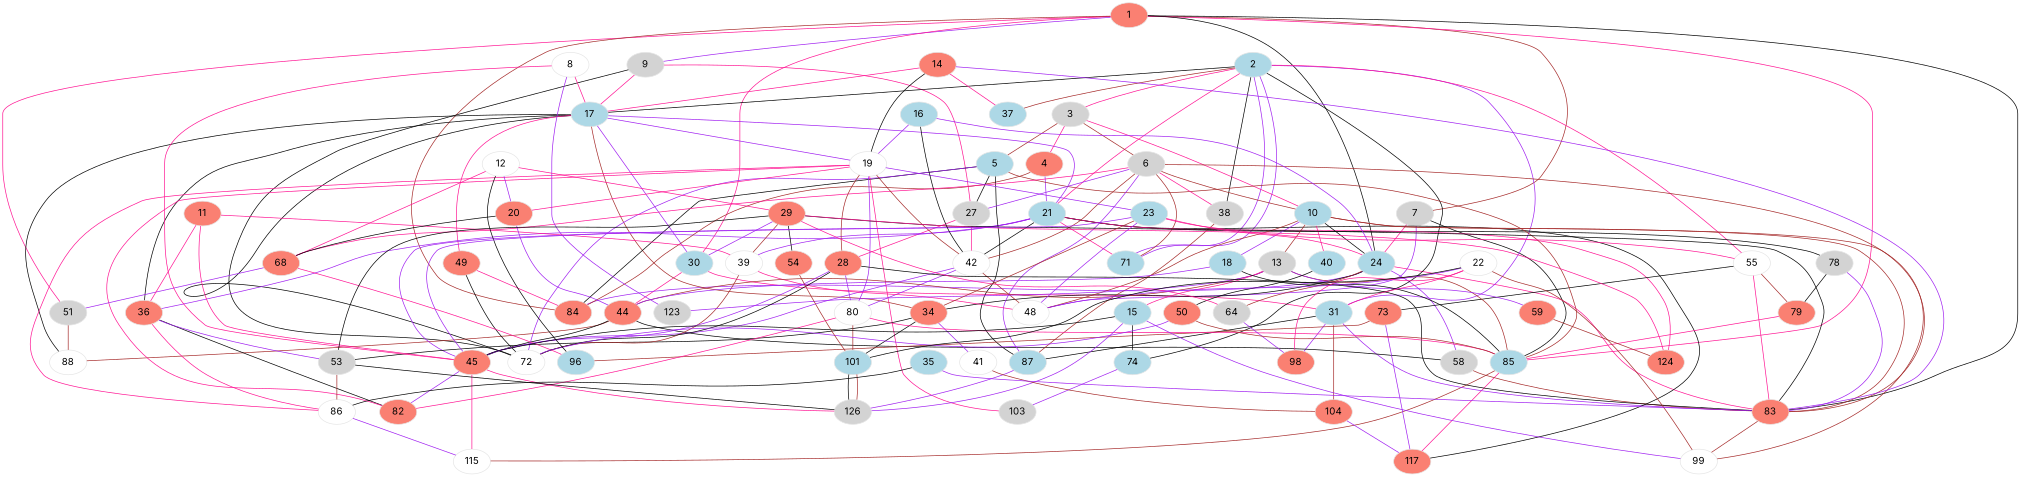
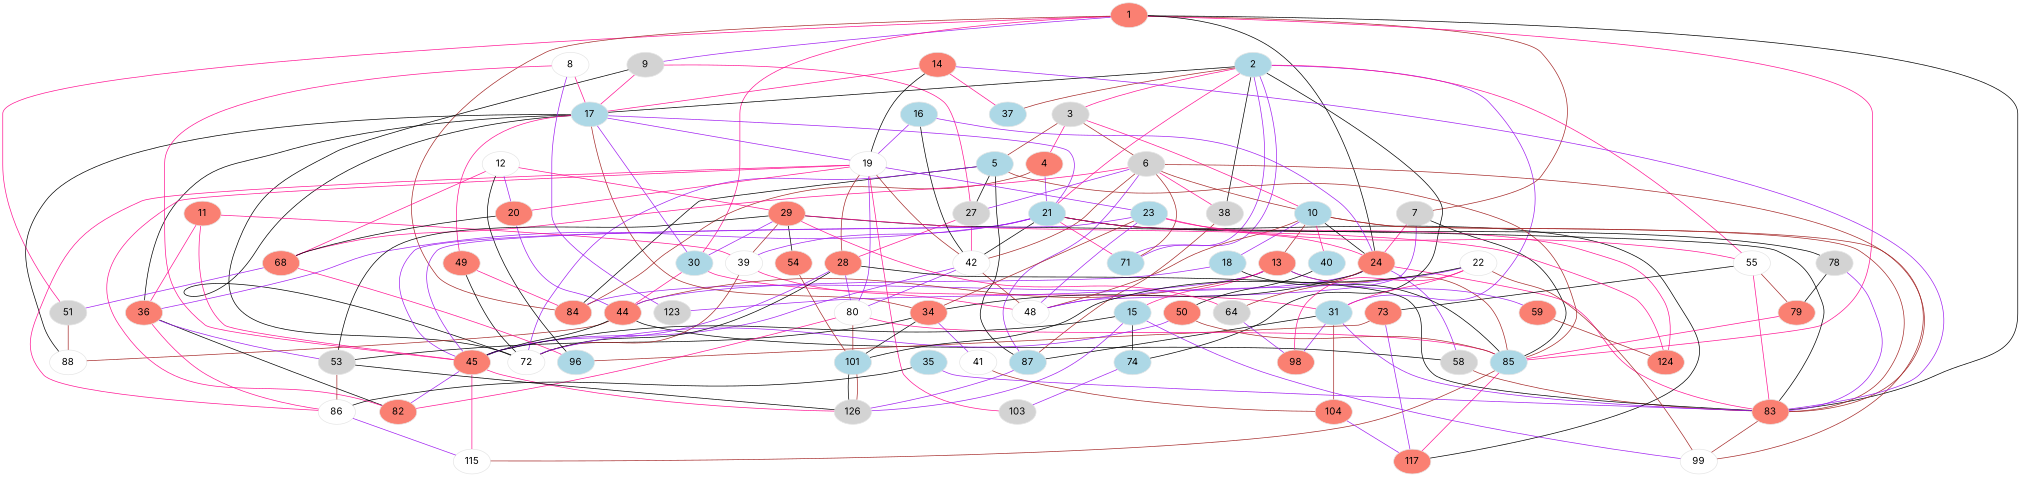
(1277, 263) -> (1277, 263)
(1376, 263) -> (1376, 263)
